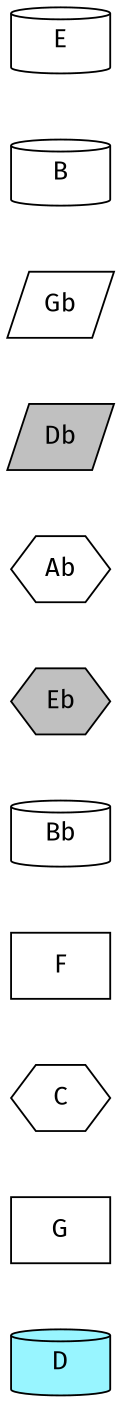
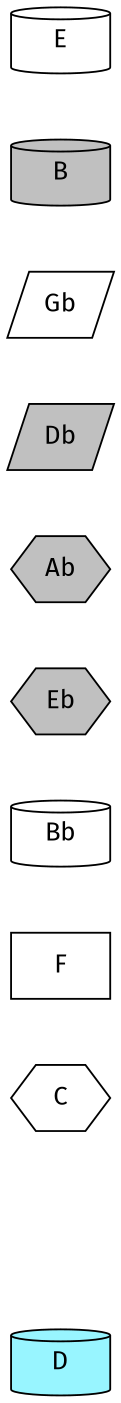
(61, 173) -> (61, 173)
(61, 569) -> (61, 569)
(61, 1230) -> none
